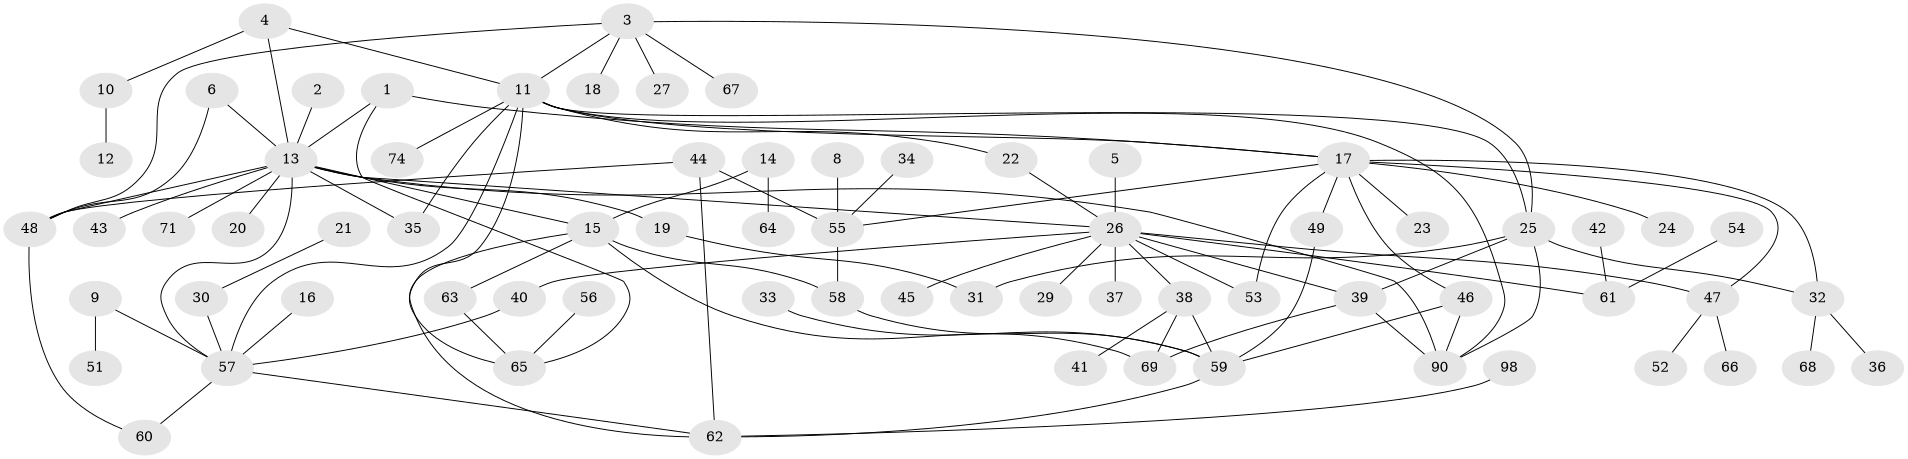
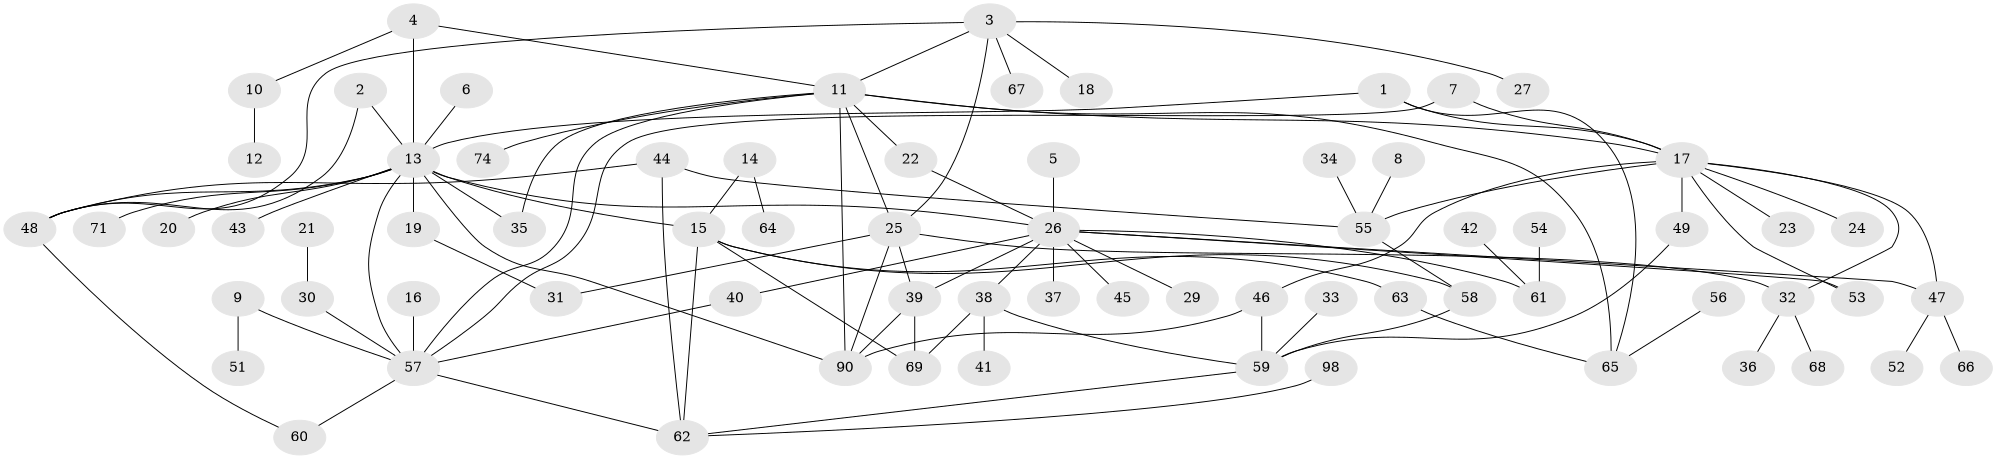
none -> (1454, 91)
(169, 180) -> (246, 208)
